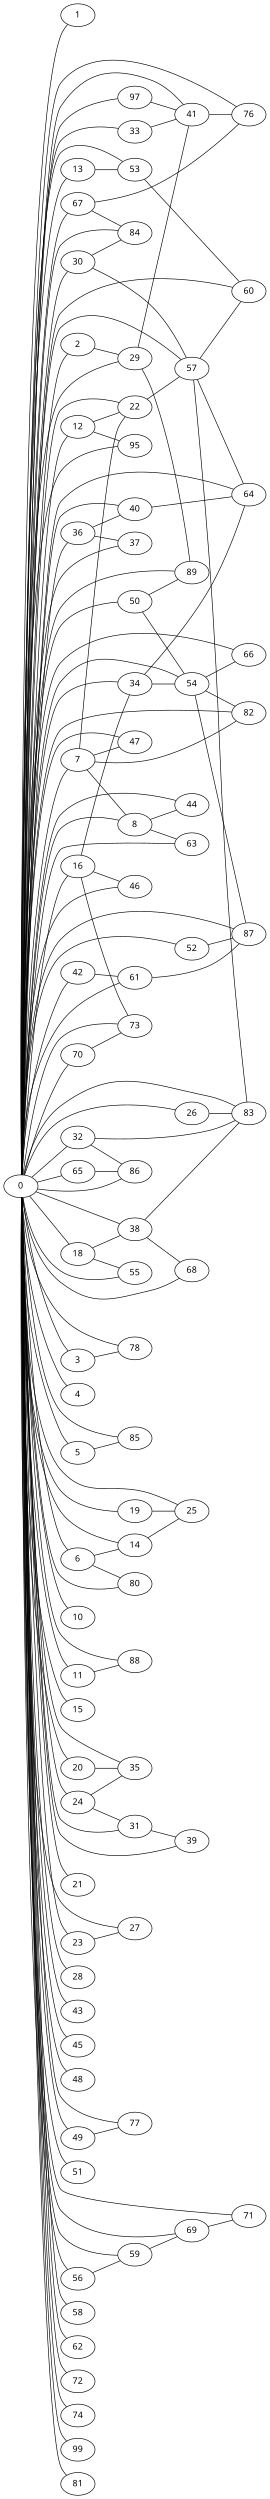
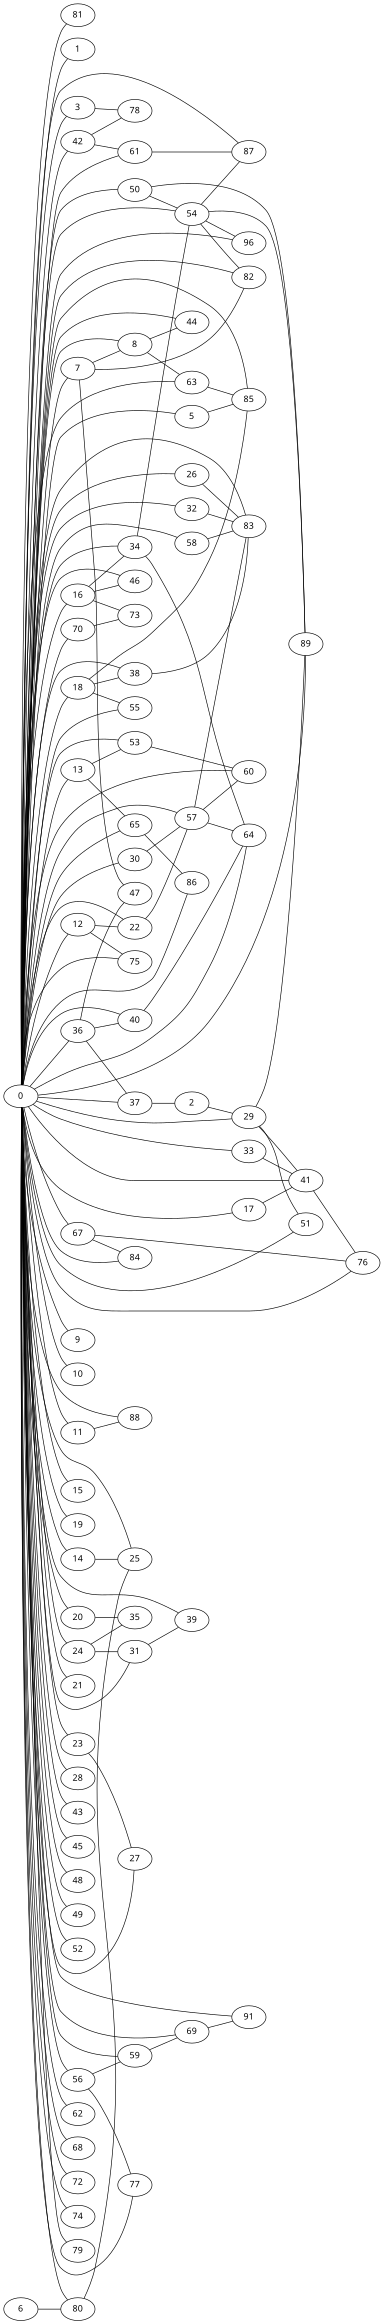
(135, 98) -> (249, 1210)
(106, 248) -> none
none -> (221, 391)
none -> (294, 397)
(135, 446) -> (135, 962)
none -> (224, 534)
none -> (205, 568)
(95, 589) -> none
(249, 655) -> (249, 243)
(30, 762) -> (164, 1103)
none -> (106, 798)
(31, 926) -> (95, 962)
(220, 941) -> none
(43, 1075) -> none
(106, 1155) -> none
none -> (280, 1172)
(163, 1250) -> none
(49, 1299) -> (106, 126)
(33, 1376) -> none
(78, 1395) -> (78, 1340)
(32, 1498) -> none
(164, 1511) -> (106, 1934)
(106, 1552) -> none
(106, 2131) -> (109, 2121)
(249, 2216) -> (249, 2017)
(78, 2450) -> (78, 2251)
